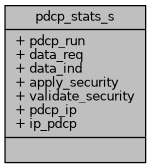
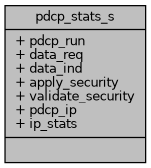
(46, 124) -> (46, 124)
